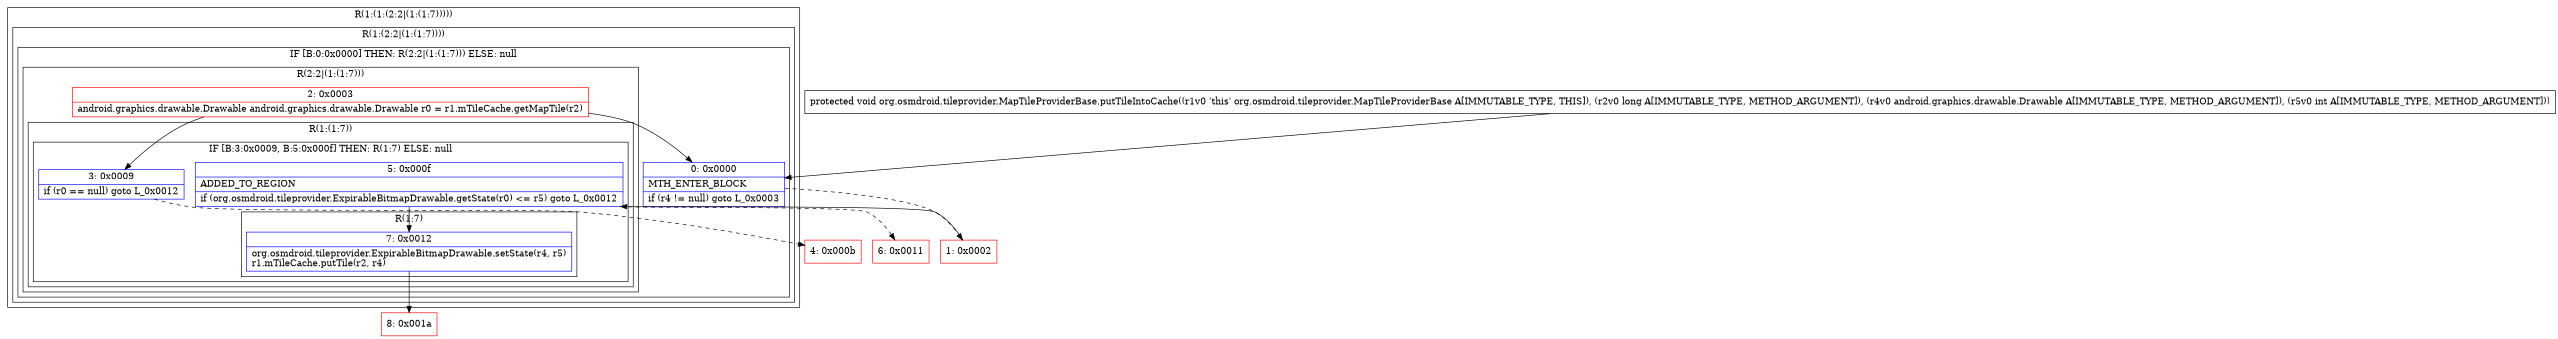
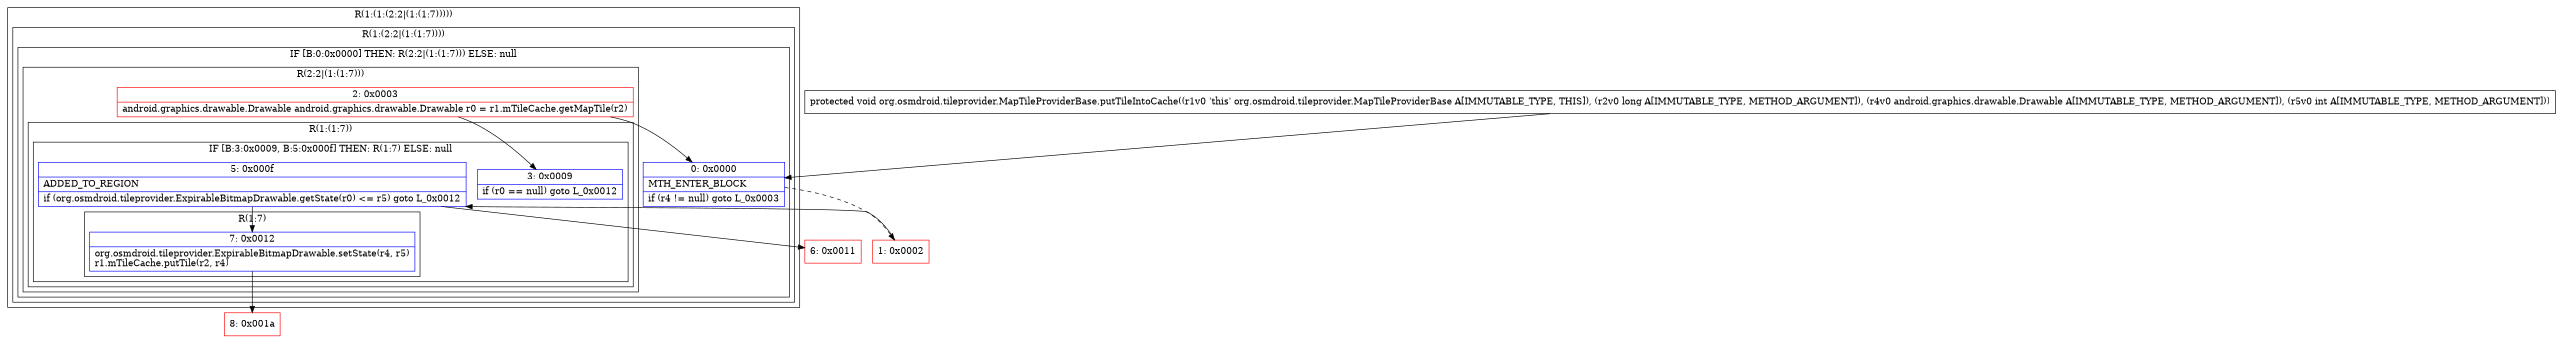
(760, 208) -> (620, 227)
(833, 252) -> none
